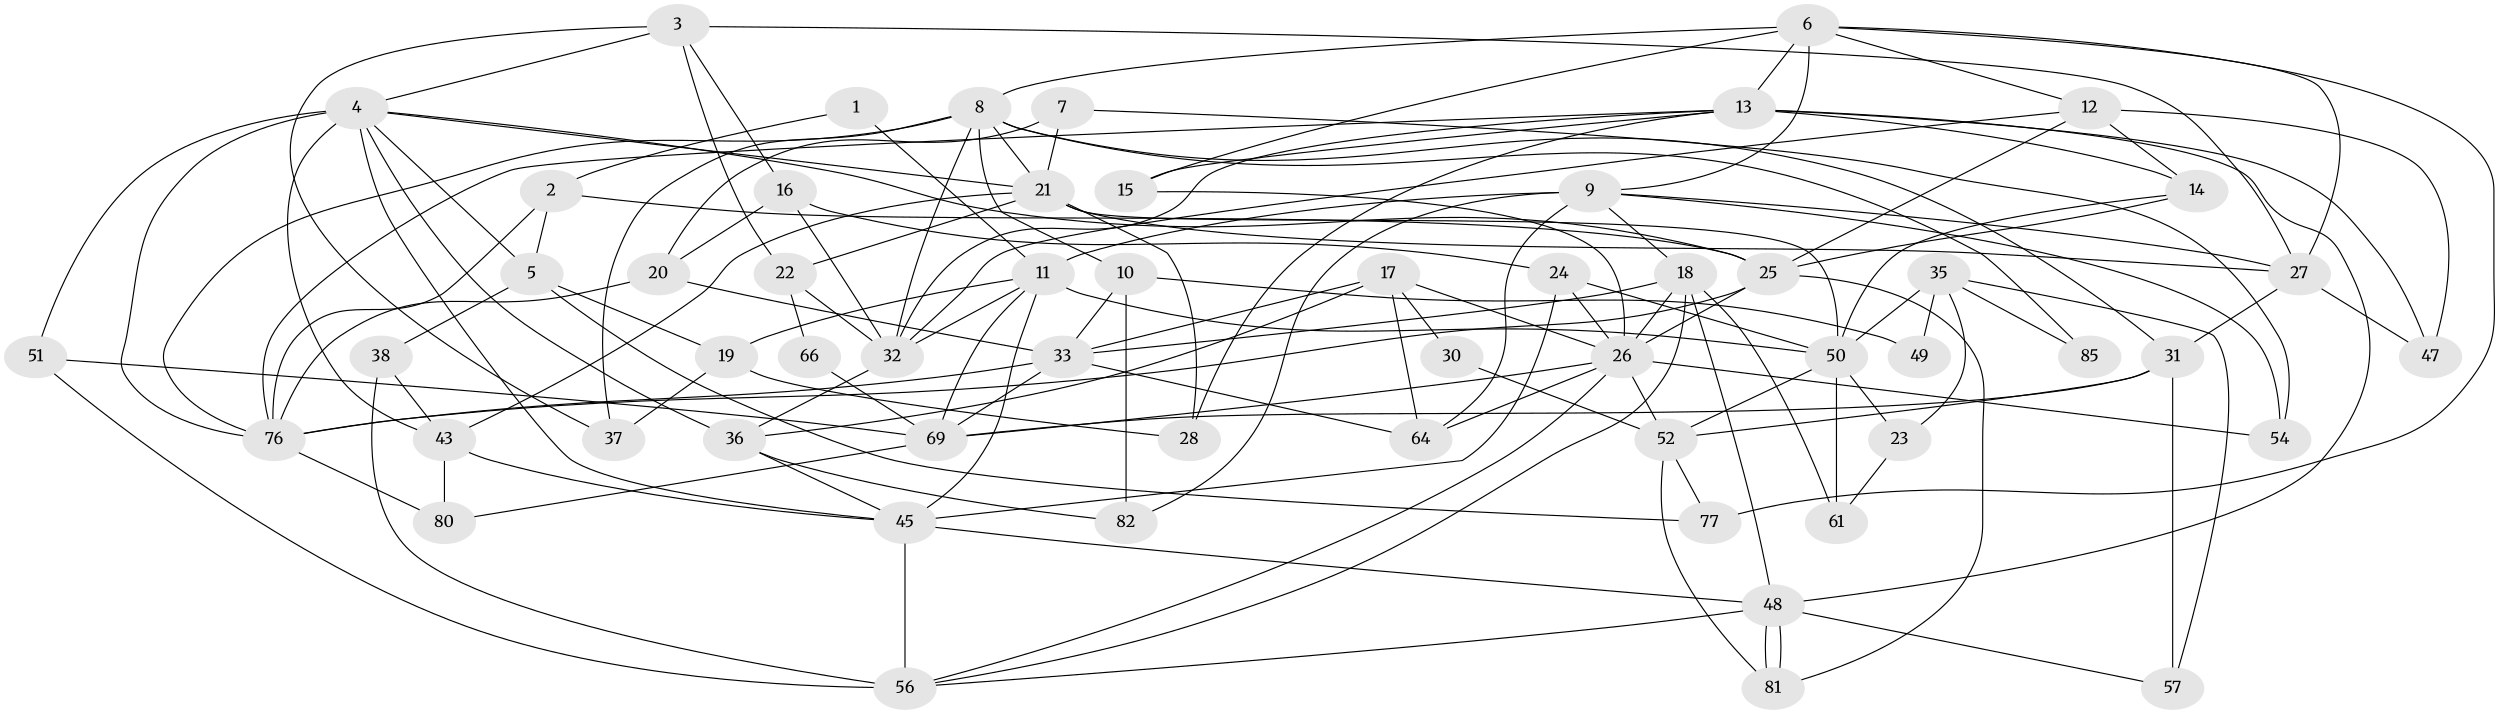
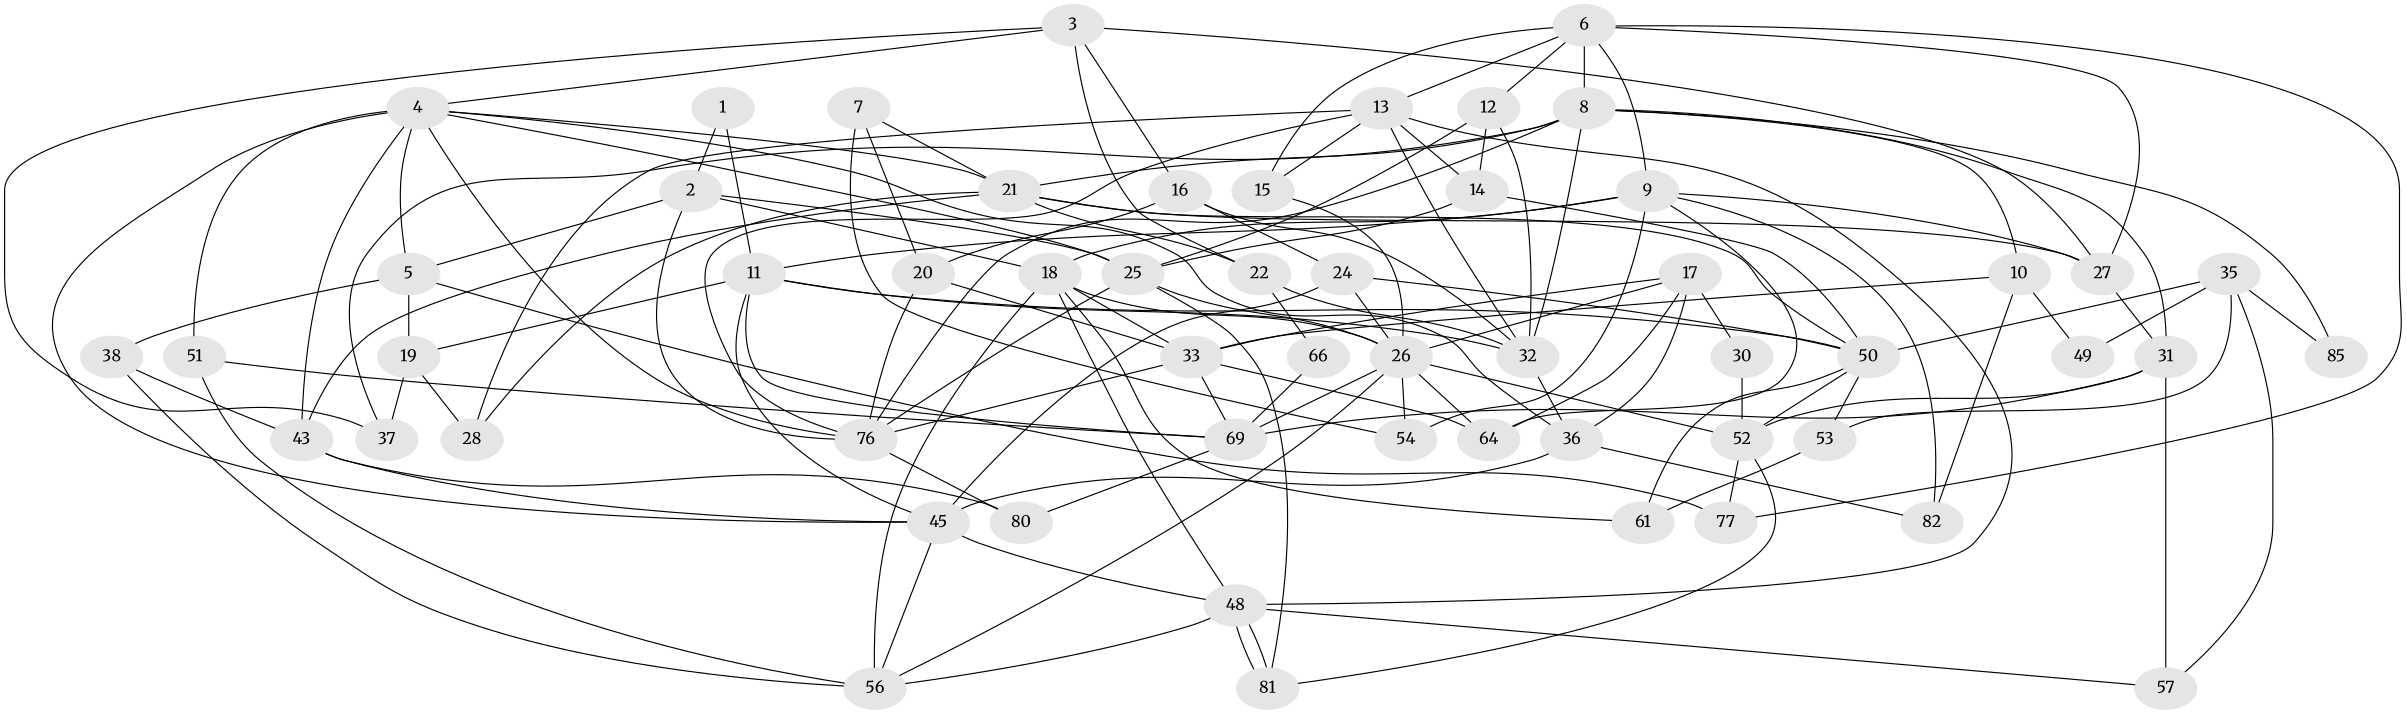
none -> (871, 232)
(2431, 357) -> none
(1900, 440) -> (1825, 440)
